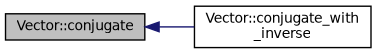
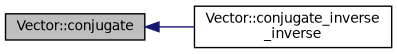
(283, 27) -> (293, 27)
